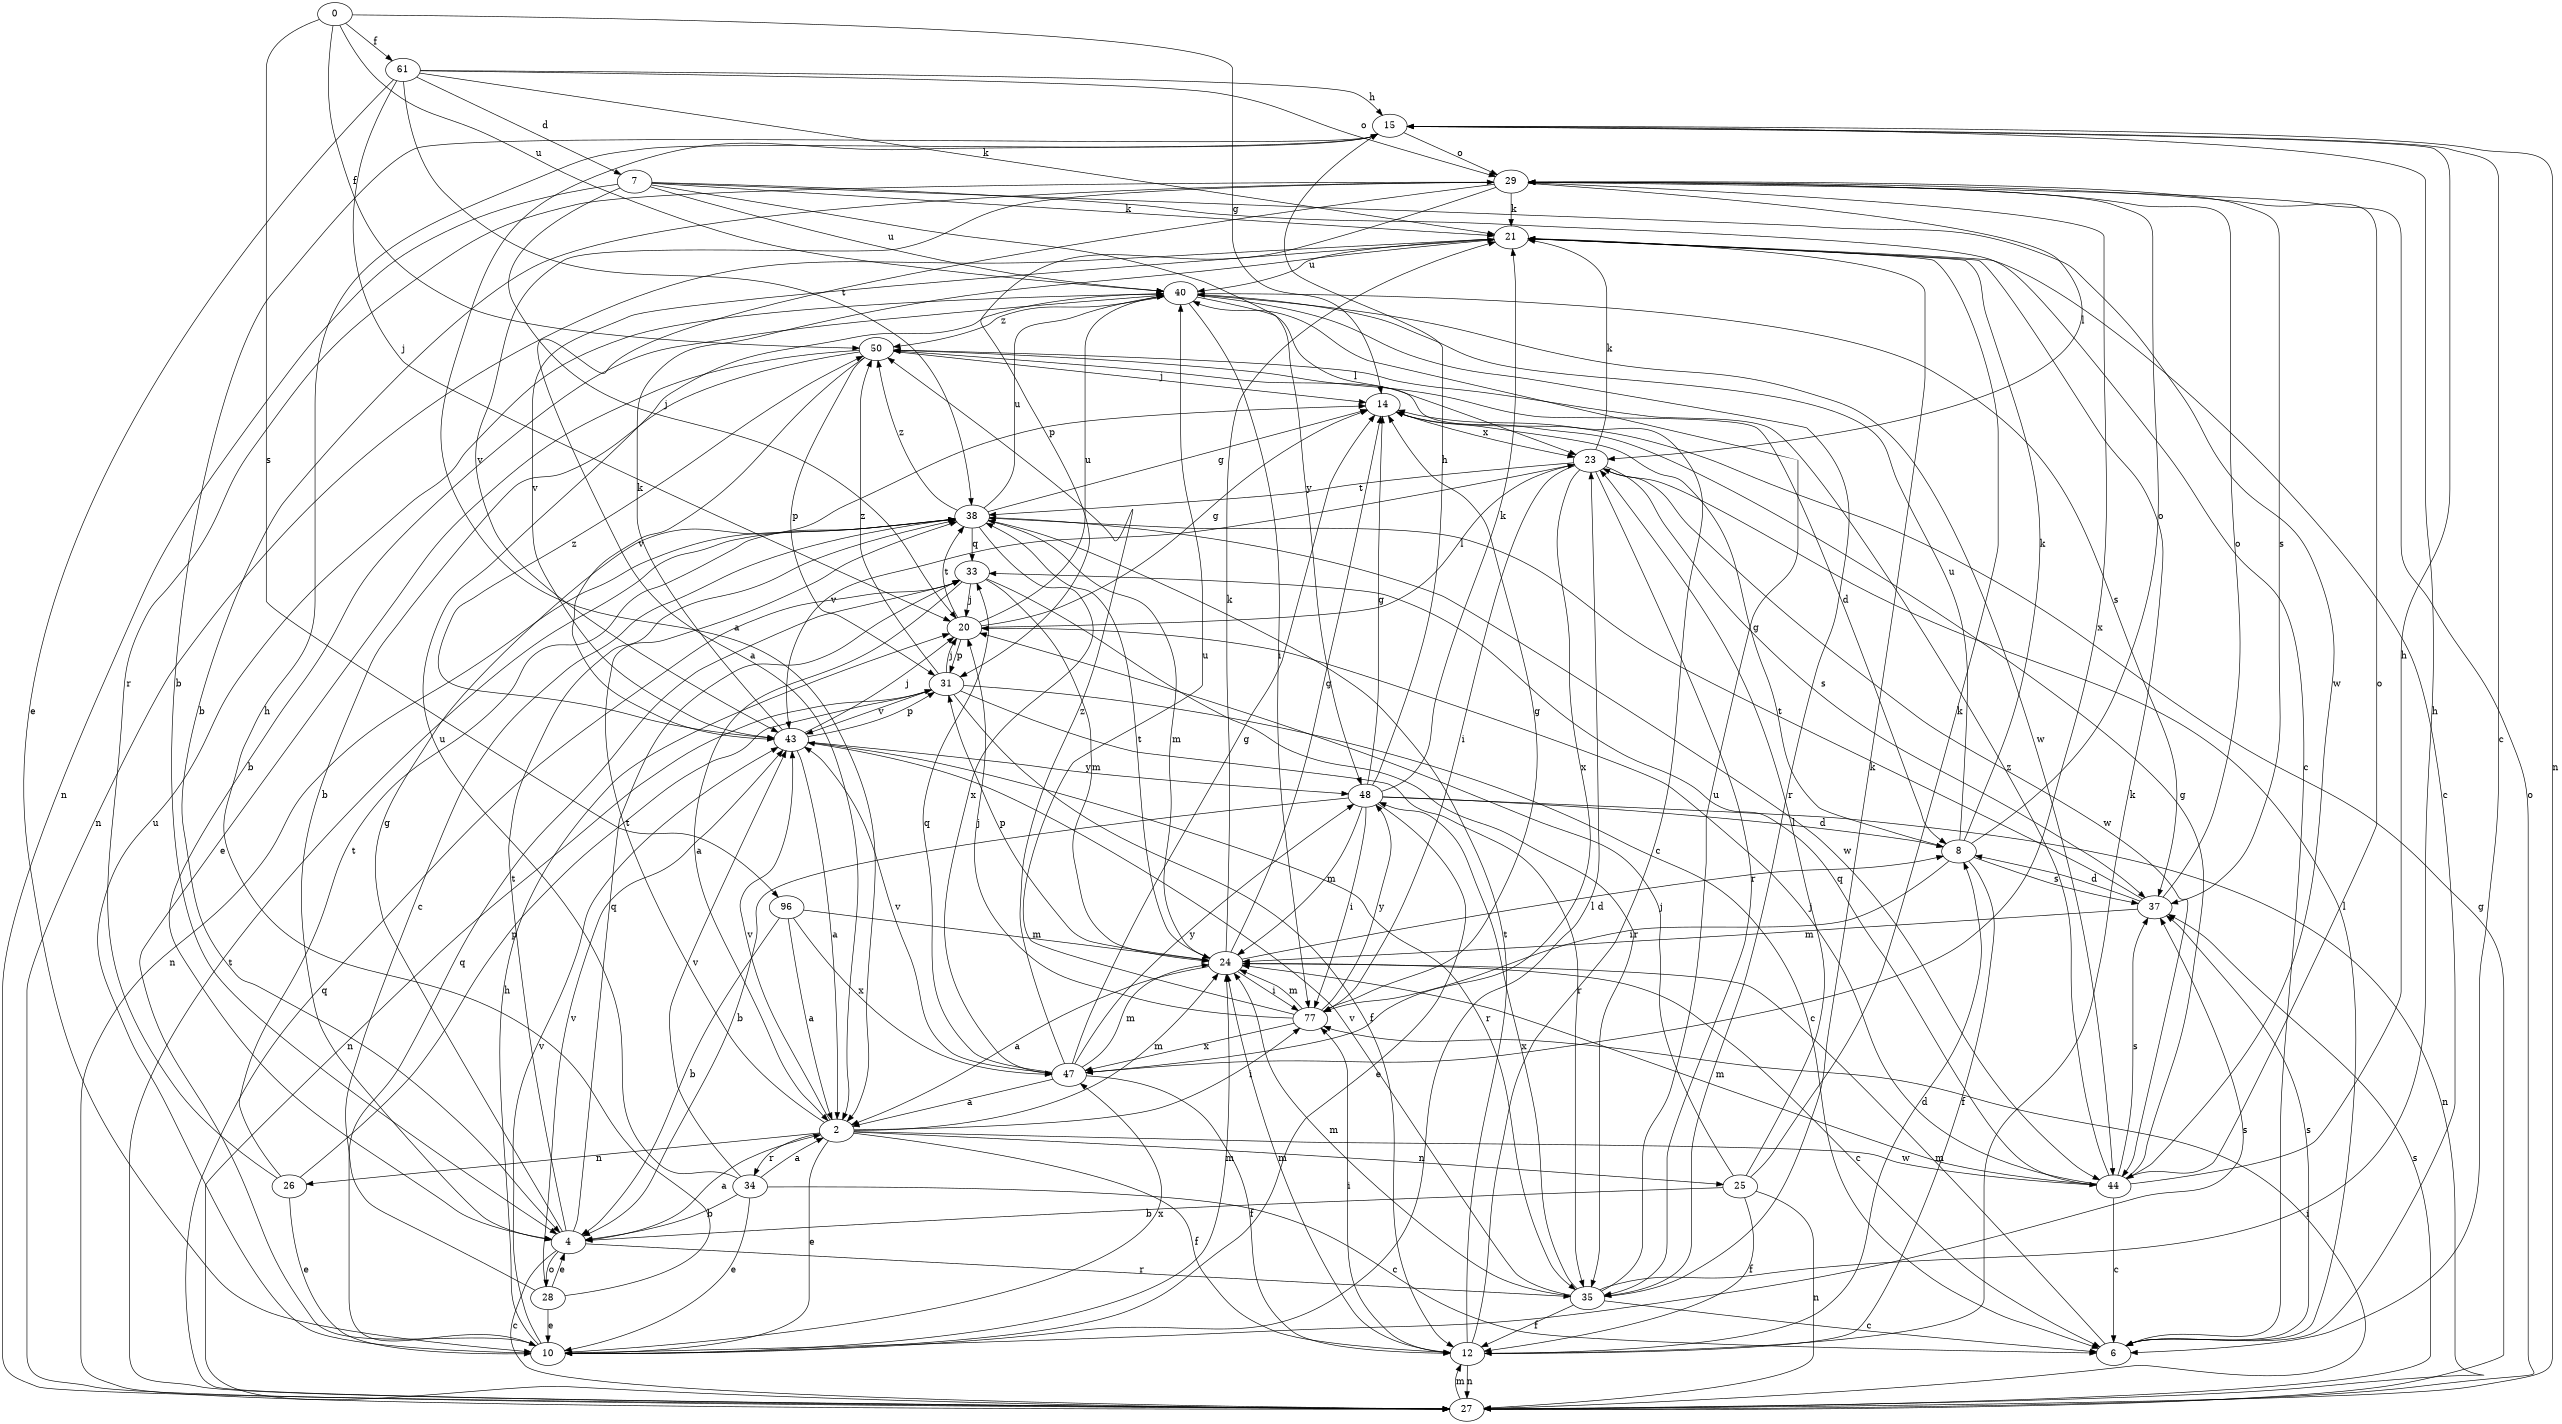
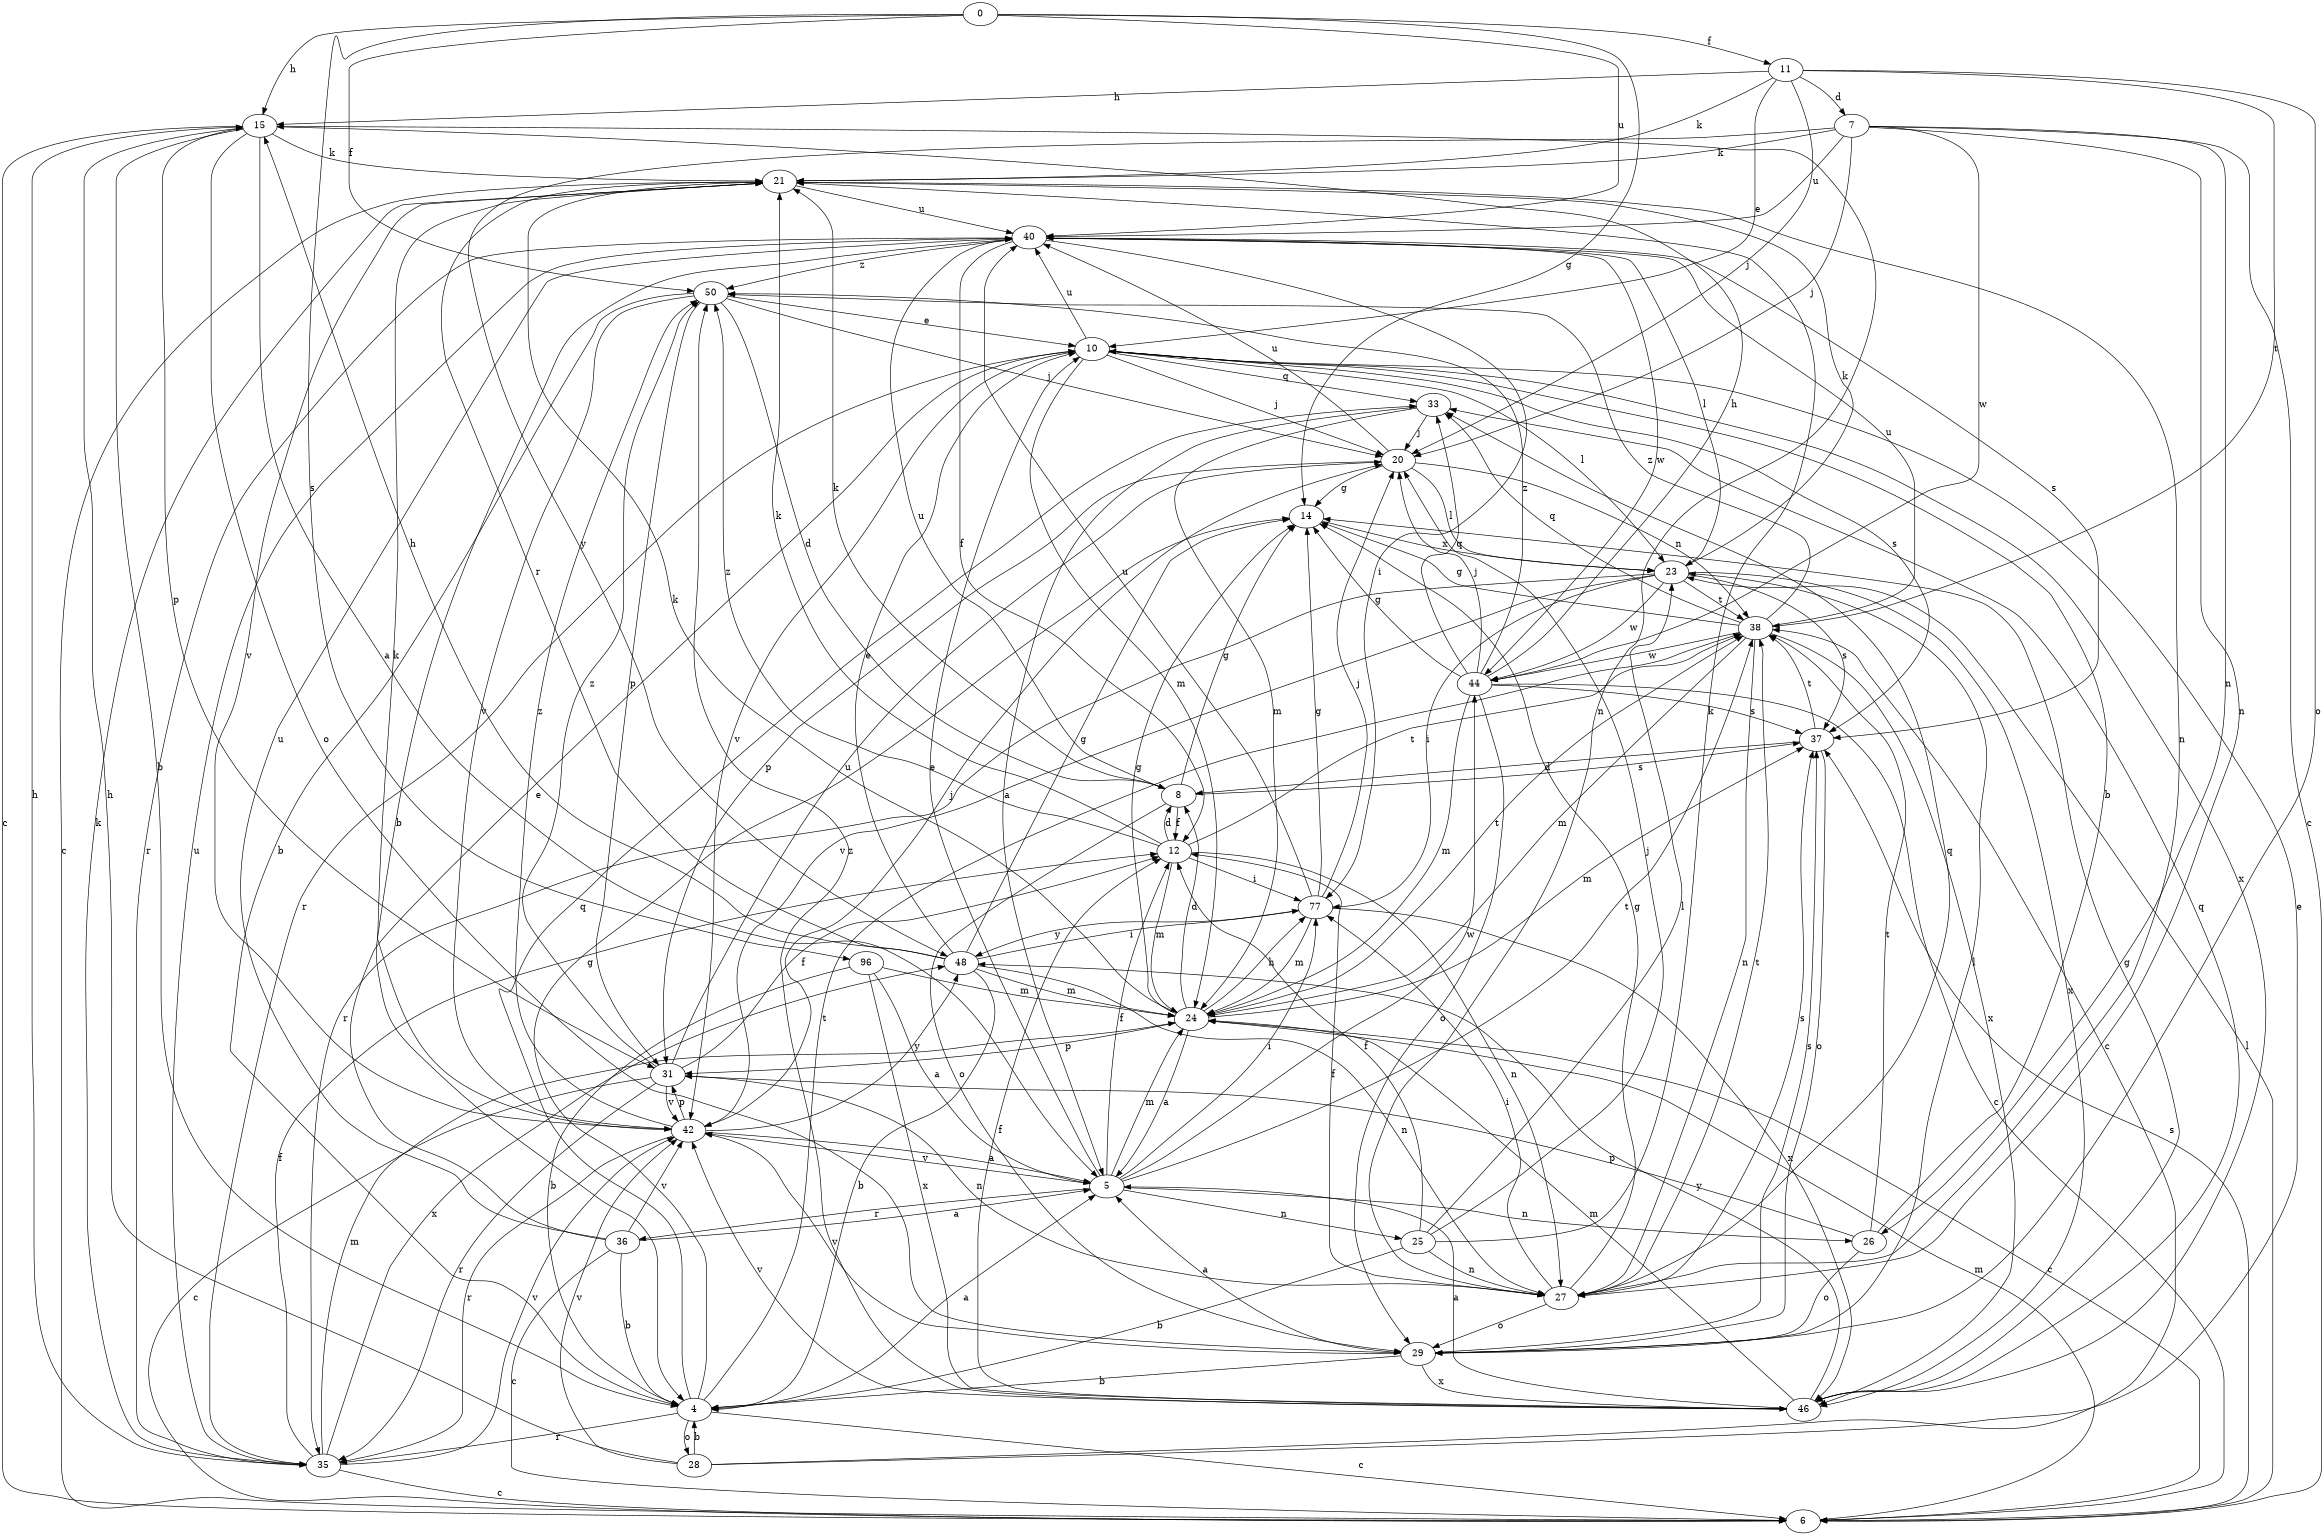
none -> (502, 23)
(403, 70) -> (1786, 70)
(1511, 206) -> (511, 176)
(1042, 269) -> (193, 682)
(1126, 377) -> (1034, 378)
(1503, 517) -> (538, 572)
none -> (962, 565)
(947, 572) -> (1679, 544)
none -> (2225, 572)
(951, 656) -> (848, 768)
(129, 684) -> (1827, 1298)
(791, 740) -> (689, 1131)
(1674, 814) -> none
(1477, 822) -> (418, 778)
(1658, 851) -> (728, 572)
(1643, 929) -> none
(1694, 938) -> (1519, 925)
(508, 991) -> (1277, 405)
(1274, 991) -> (1272, 963)
(1069, 1075) -> (1804, 1410)
(837, 1131) -> (1107, 1186)
(750, 1186) -> (622, 1242)
(306, 1270) -> (2108, 796)
(562, 1270) -> (697, 1438)
(1460, 1382) -> (1333, 1075)
(732, 1391) -> (1245, 1465)
